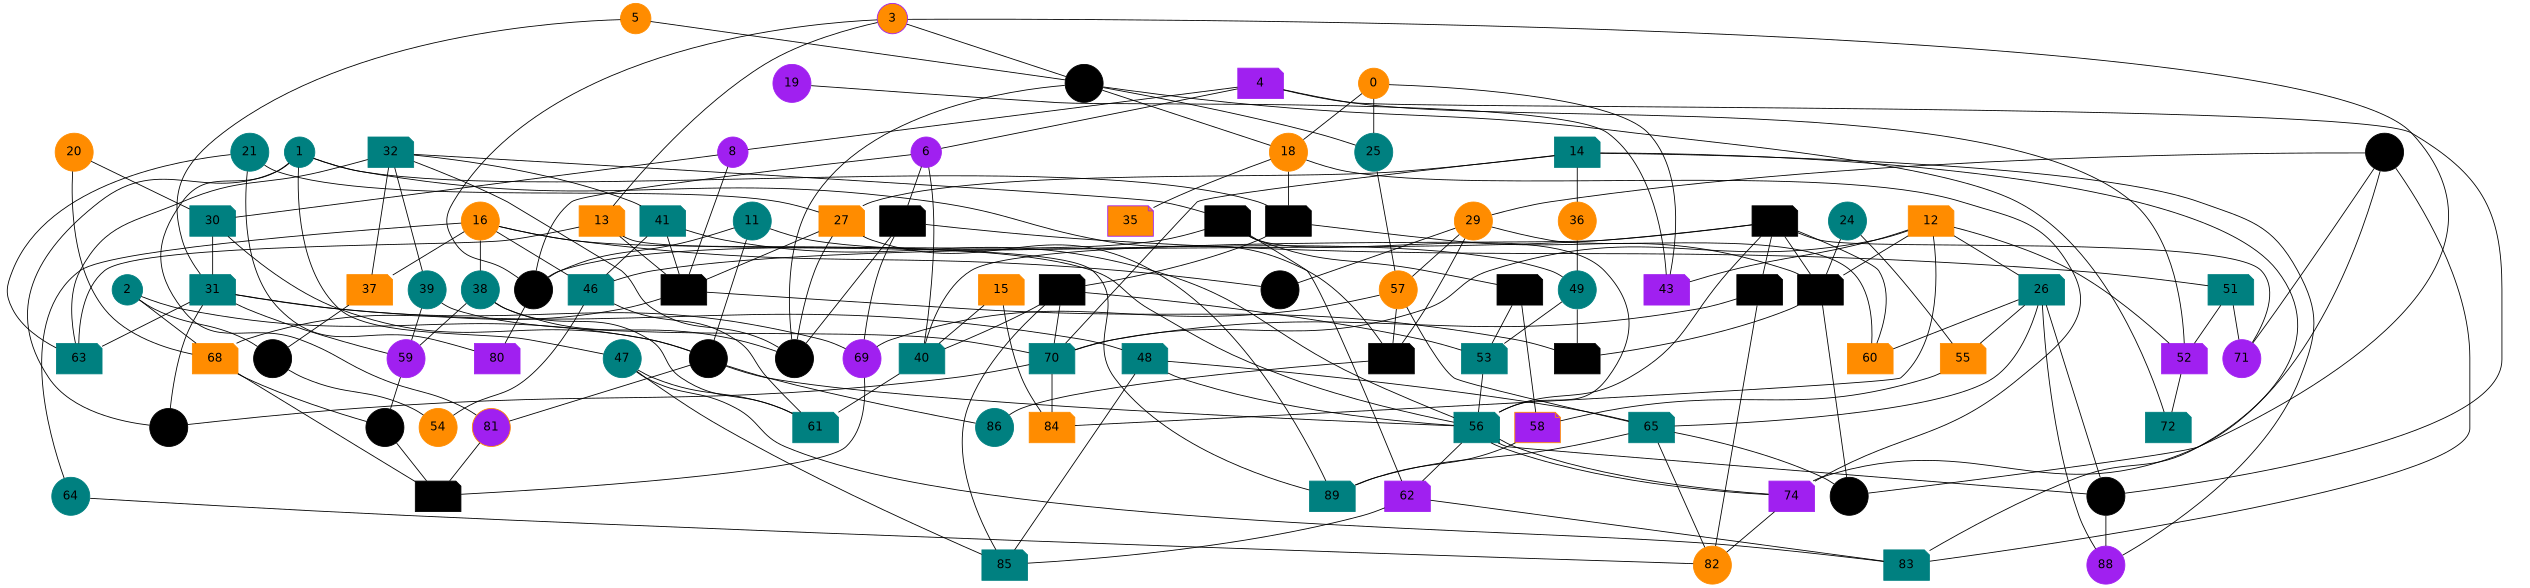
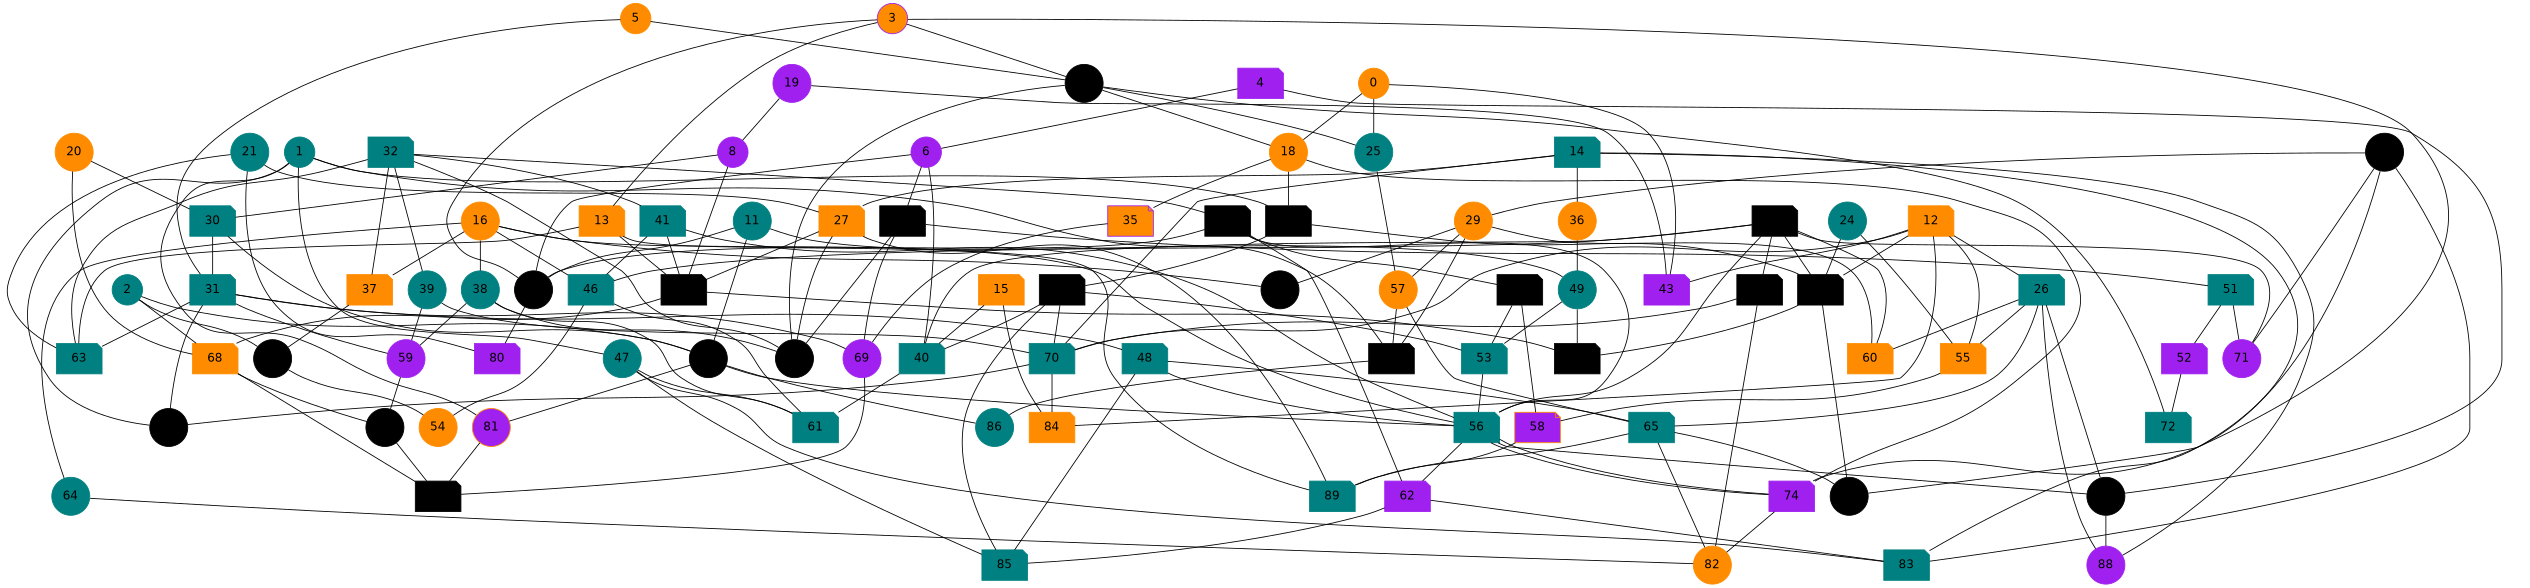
(993, 118) -> (761, 119)
(1791, 122) -> none
(2059, 264) -> (1978, 286)
(1127, 314) -> (950, 267)
